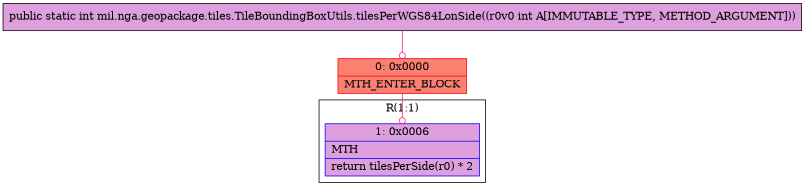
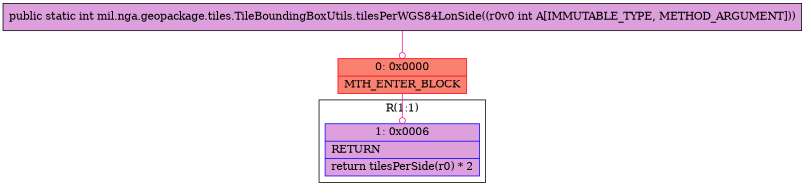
(345, 149) -> (356, 149)
